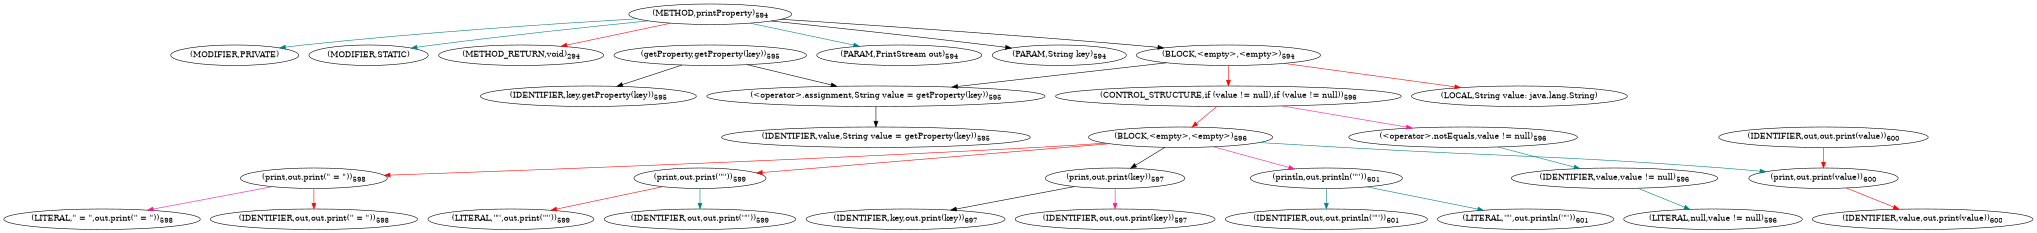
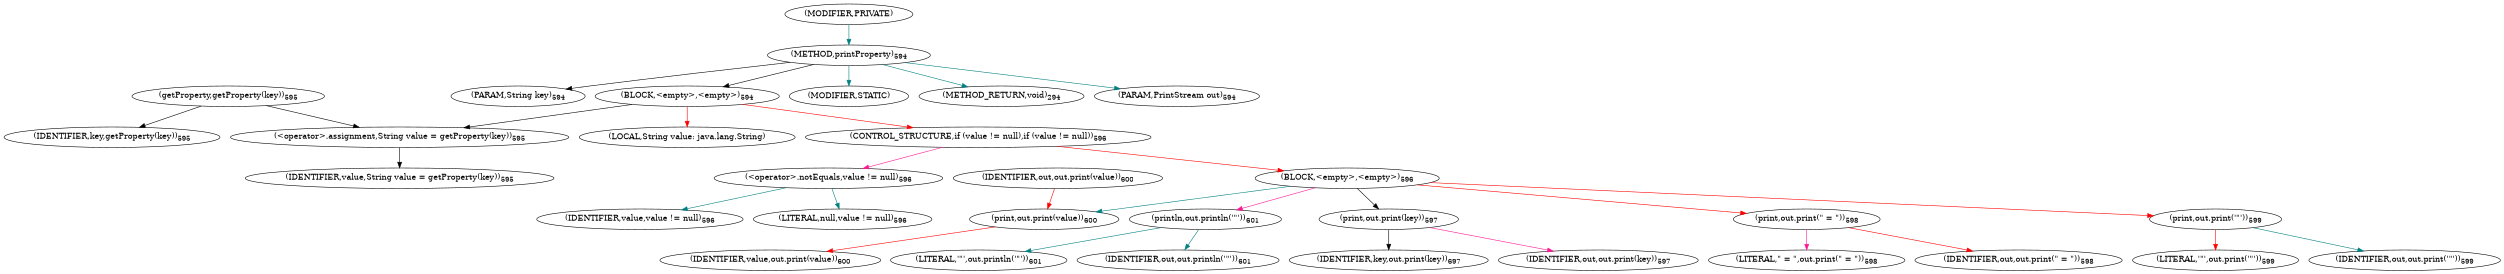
(461, 31) -> (849, 32)
(619, 34) -> (922, 75)
(1661, 198) -> (835, 196)
